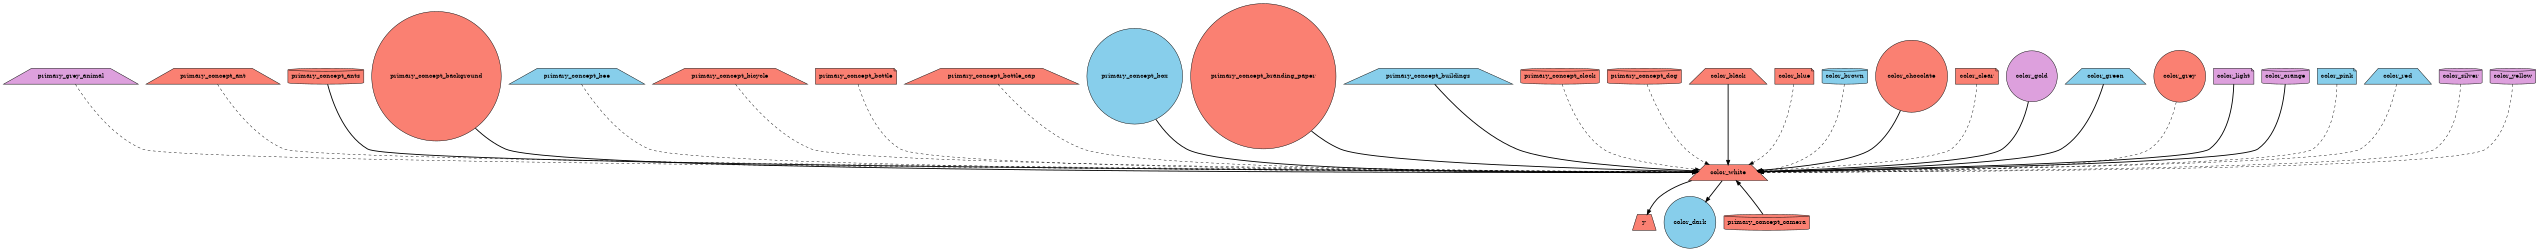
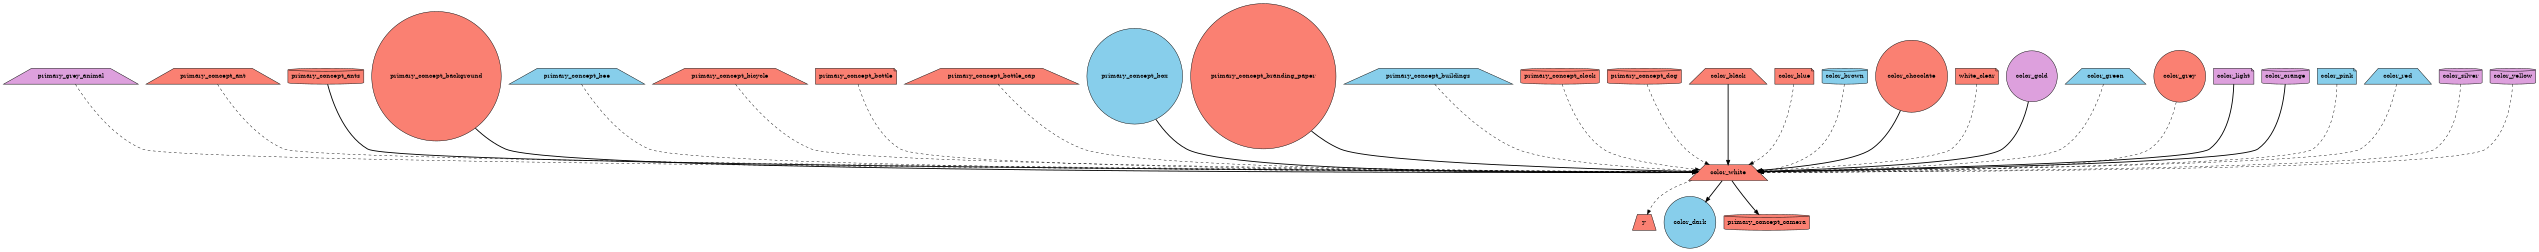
(1977, 76) -> (1977, 76)
(1553, 158) -> (1553, 158)
(1952, 164) -> (1952, 164)
(1667, 191) -> (1667, 191)
(1752, 199) -> (1743, 196)
